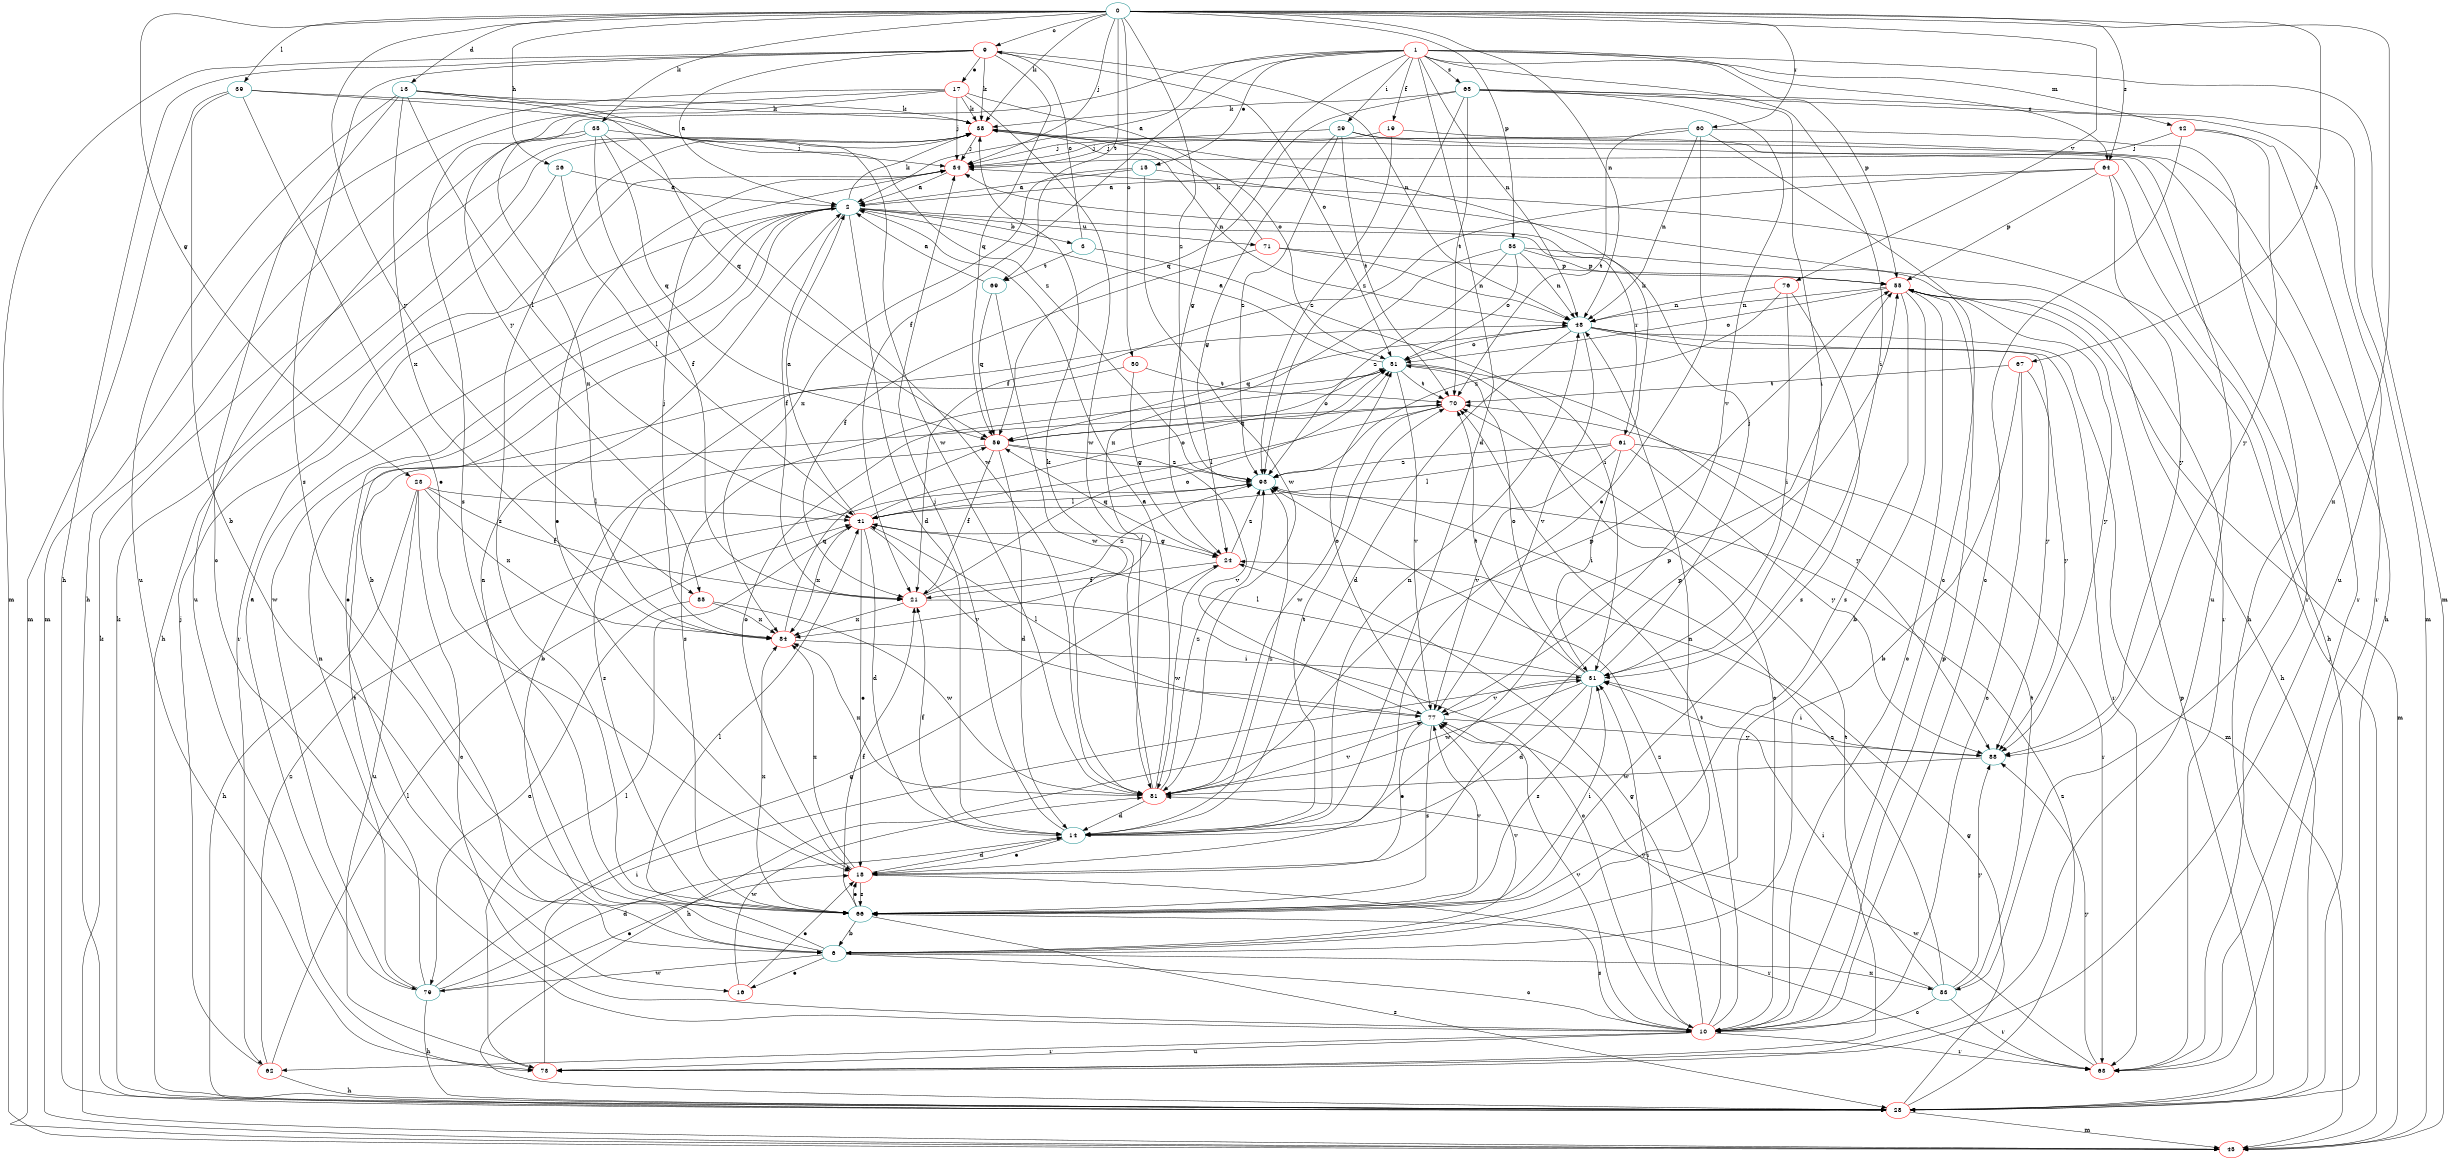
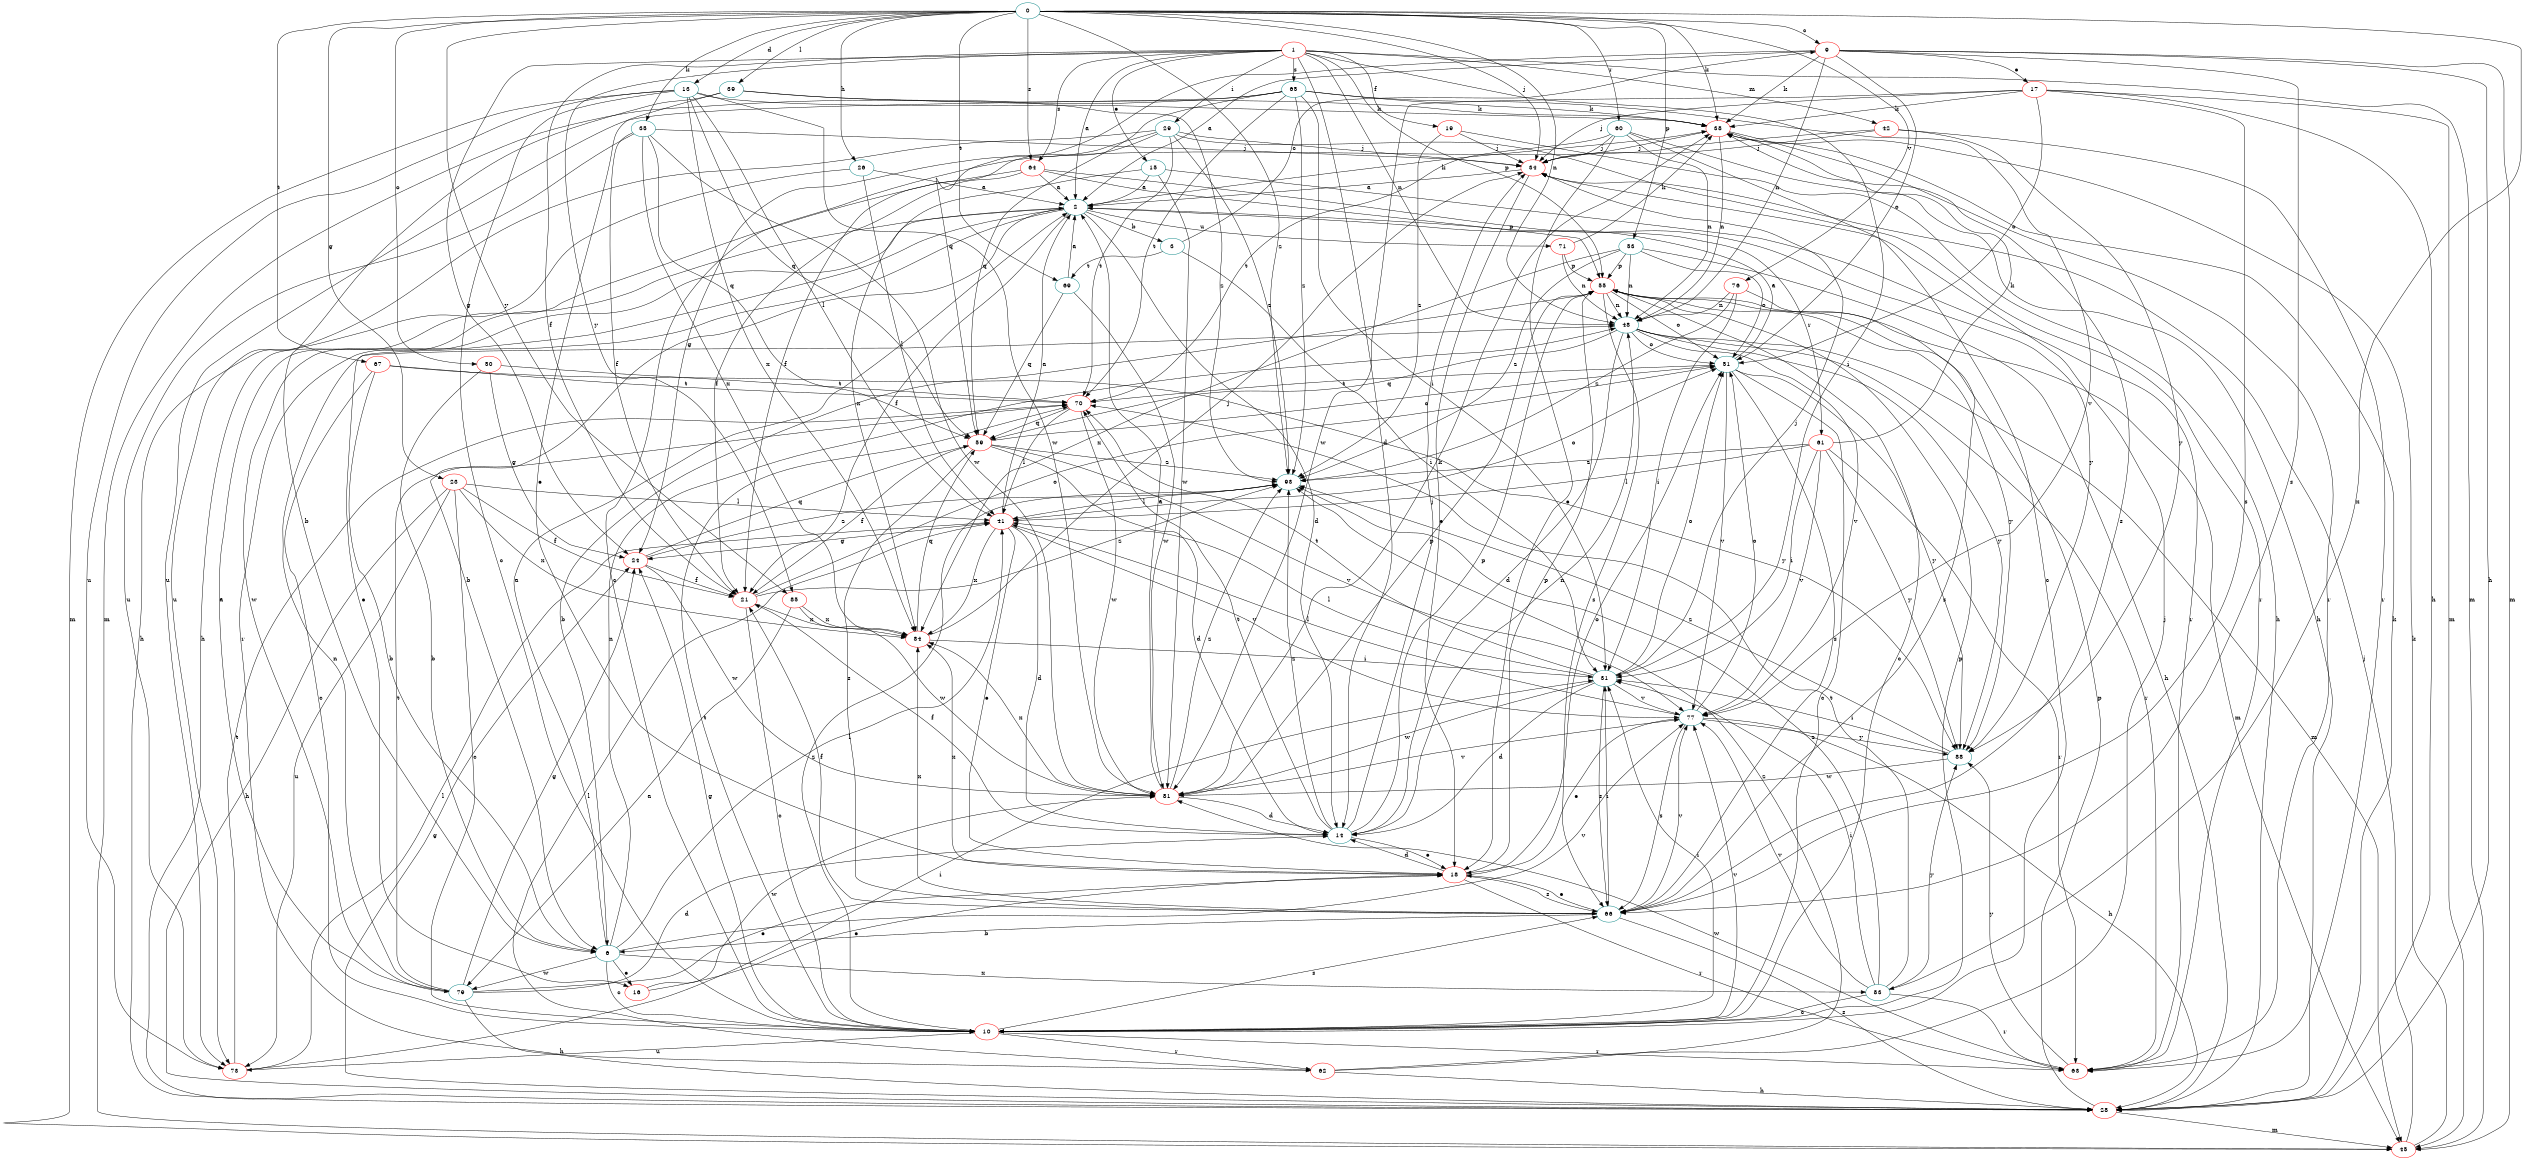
(932, 362) -> (836, 249)
(1889, 616) -> (1651, 607)
(566, 1141) -> (454, 1136)
